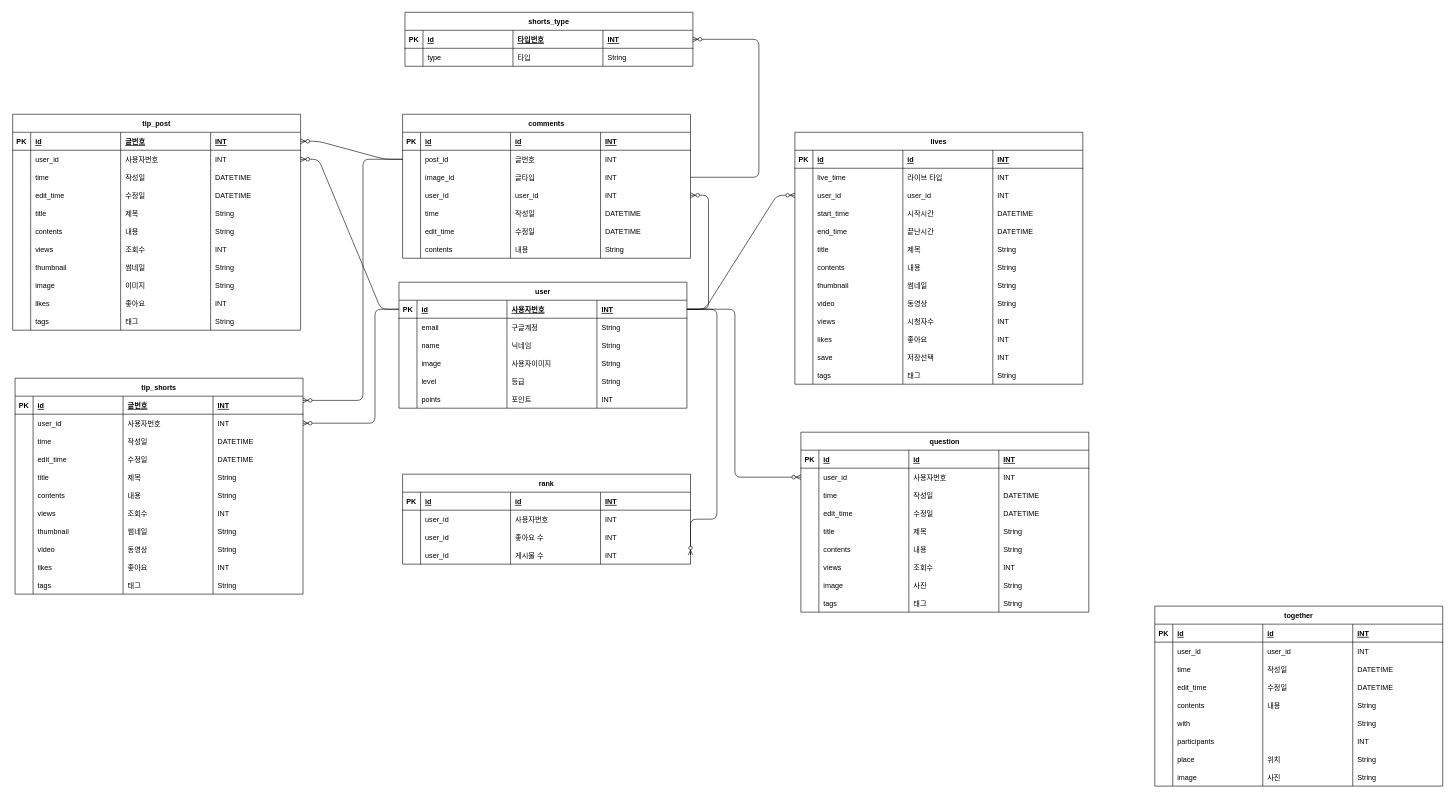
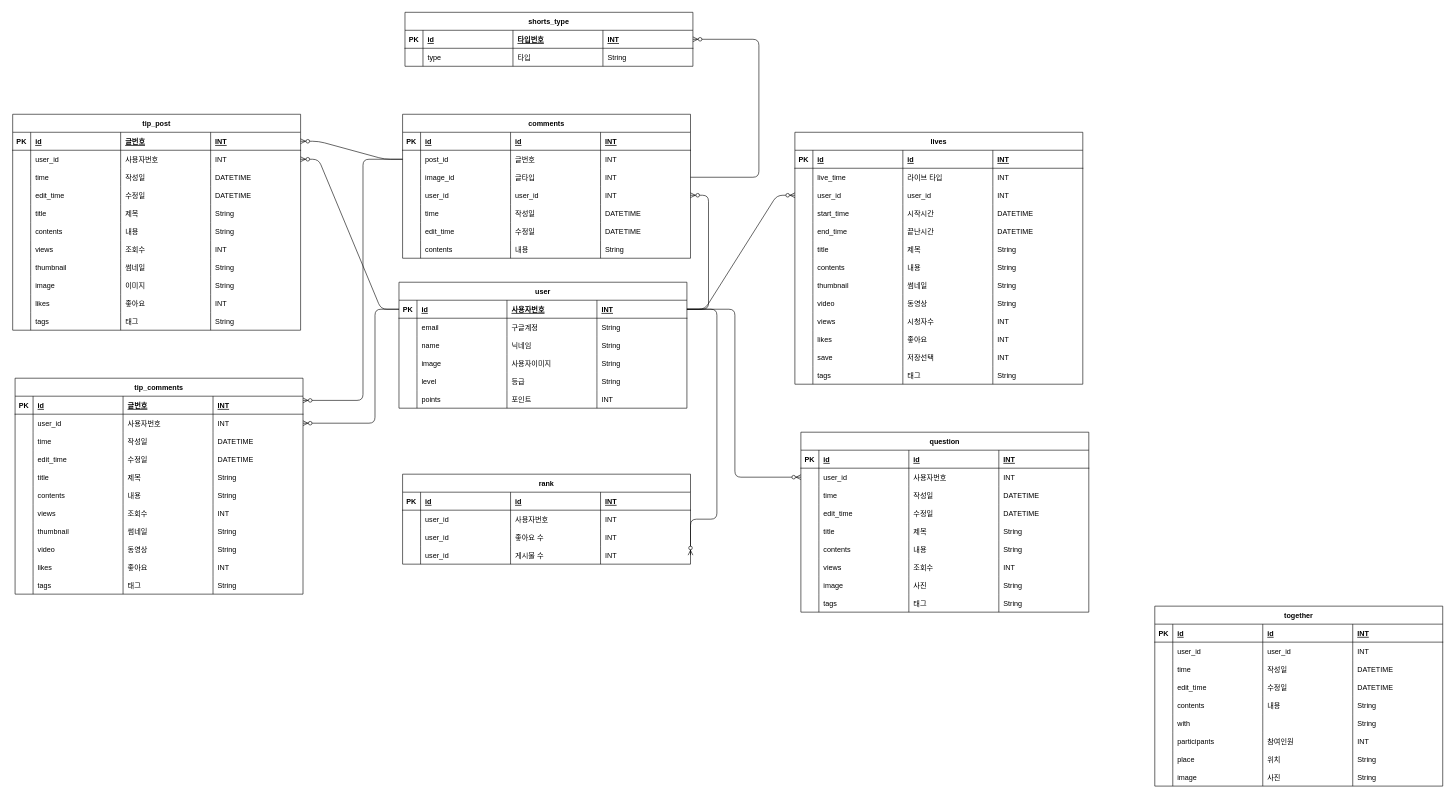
(158, 388) -> (158, 388)
none -> (1308, 741)
